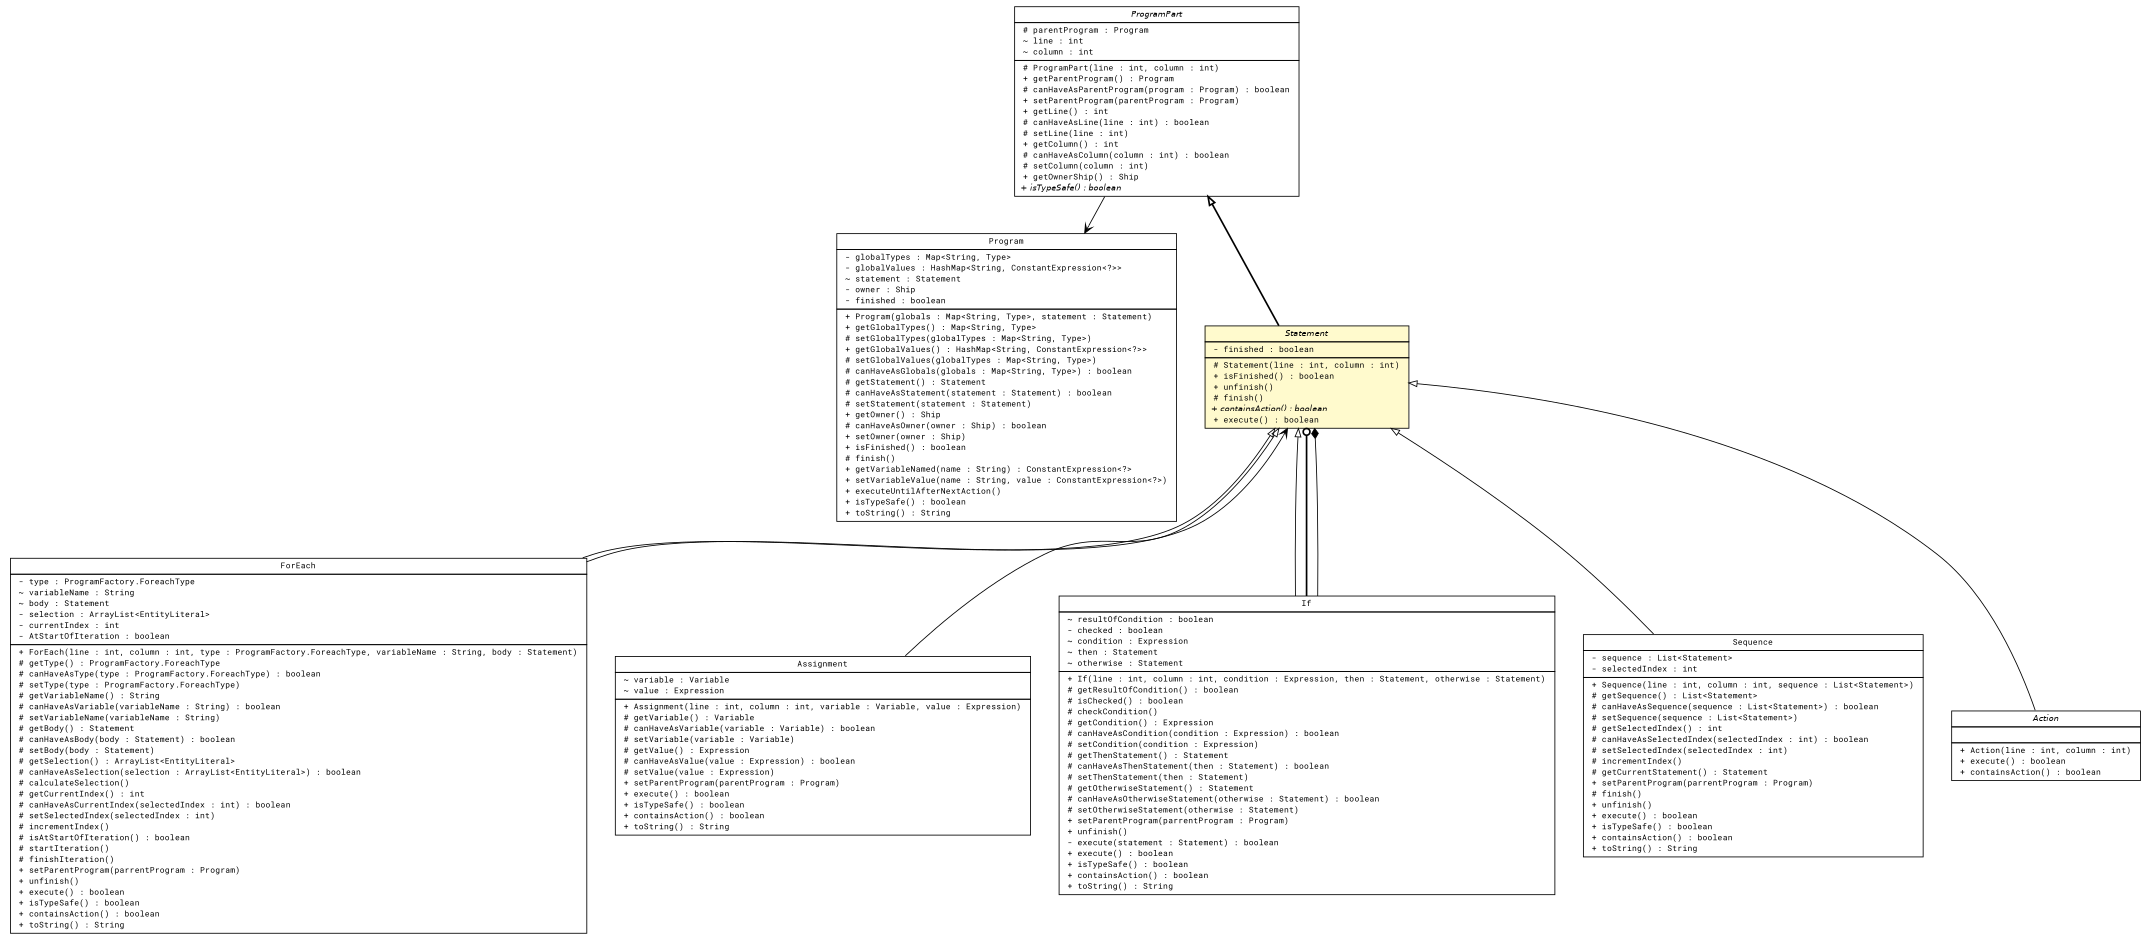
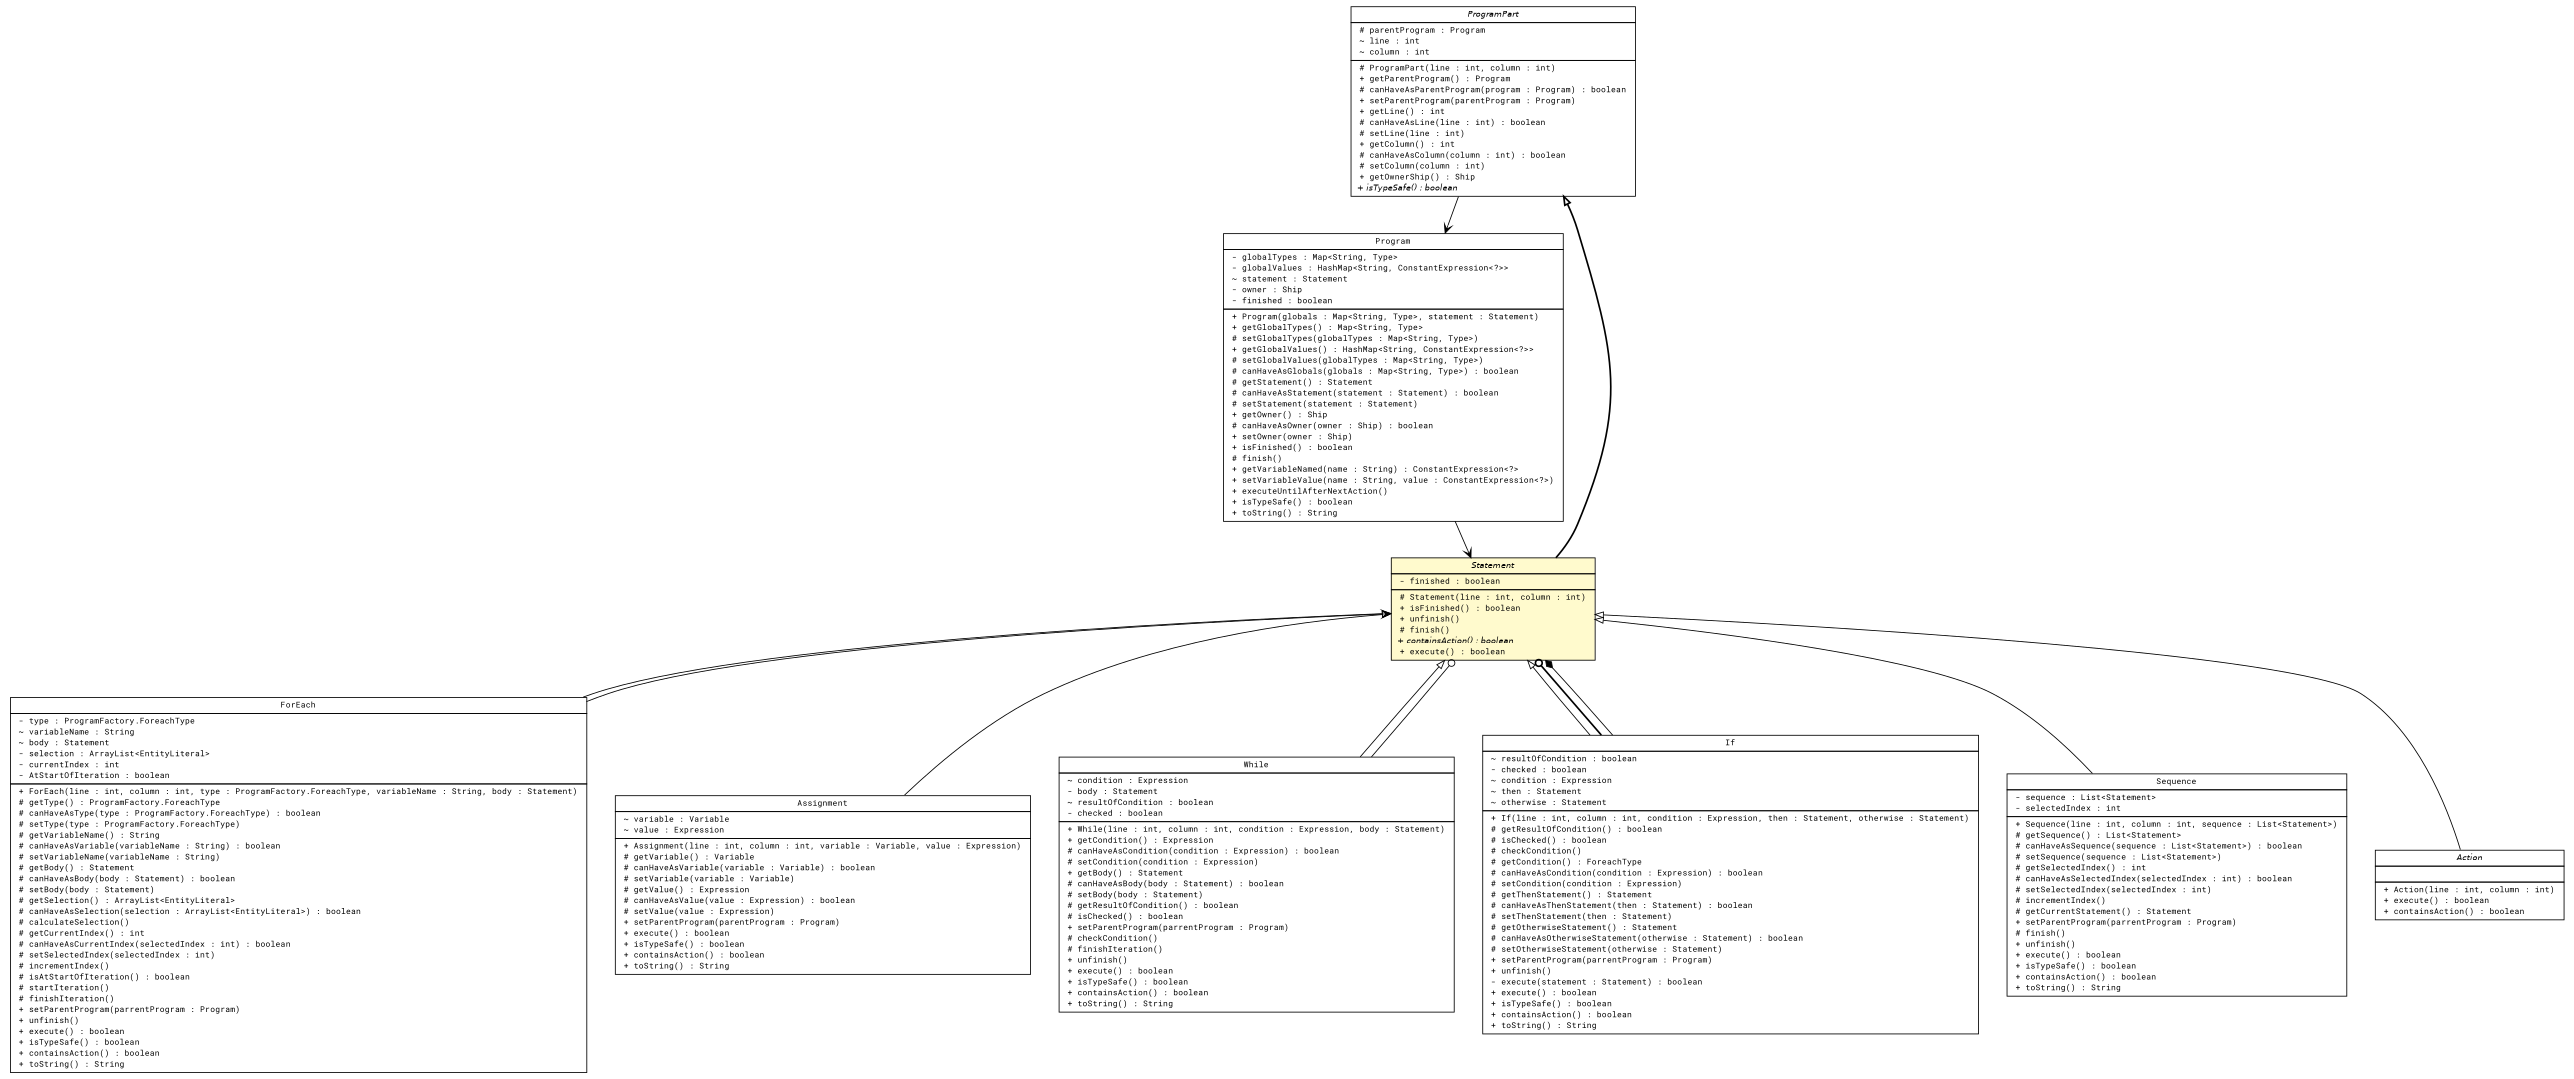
none -> (1461, 536)
(1141, 723) -> (1567, 862)
none -> (1256, 885)
